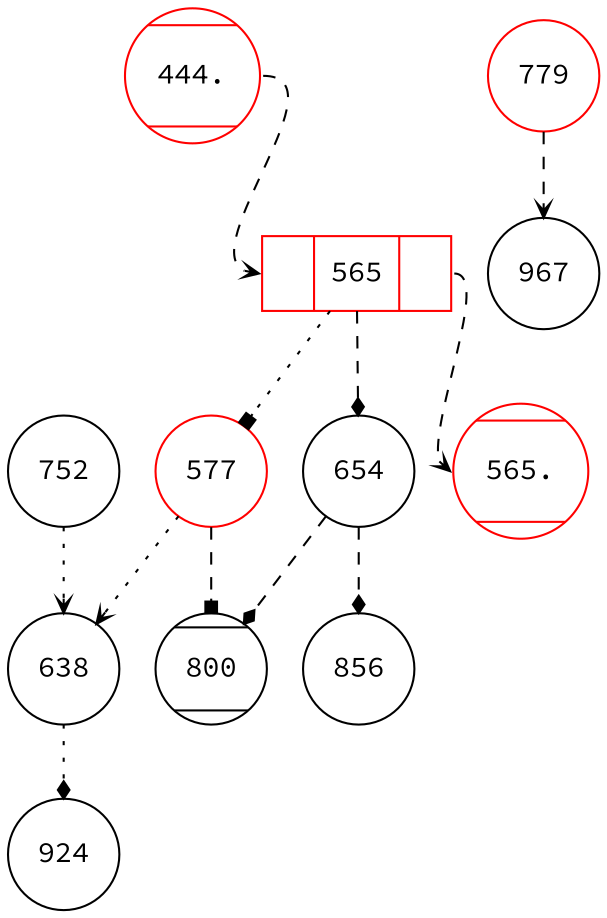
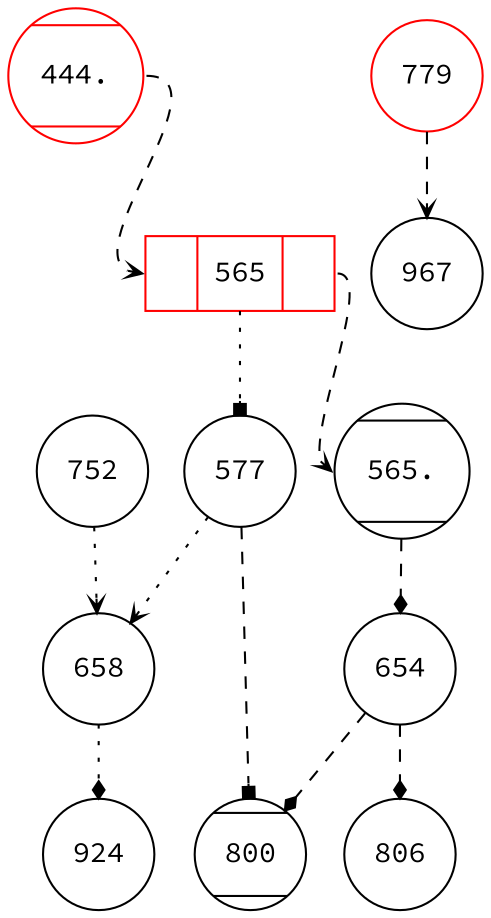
(357, 354) -> (401, 567)
(211, 471) -> (240, 471)
(521, 471) -> (402, 471)
(64, 669) -> (99, 669)
(359, 669) -> (400, 854)
